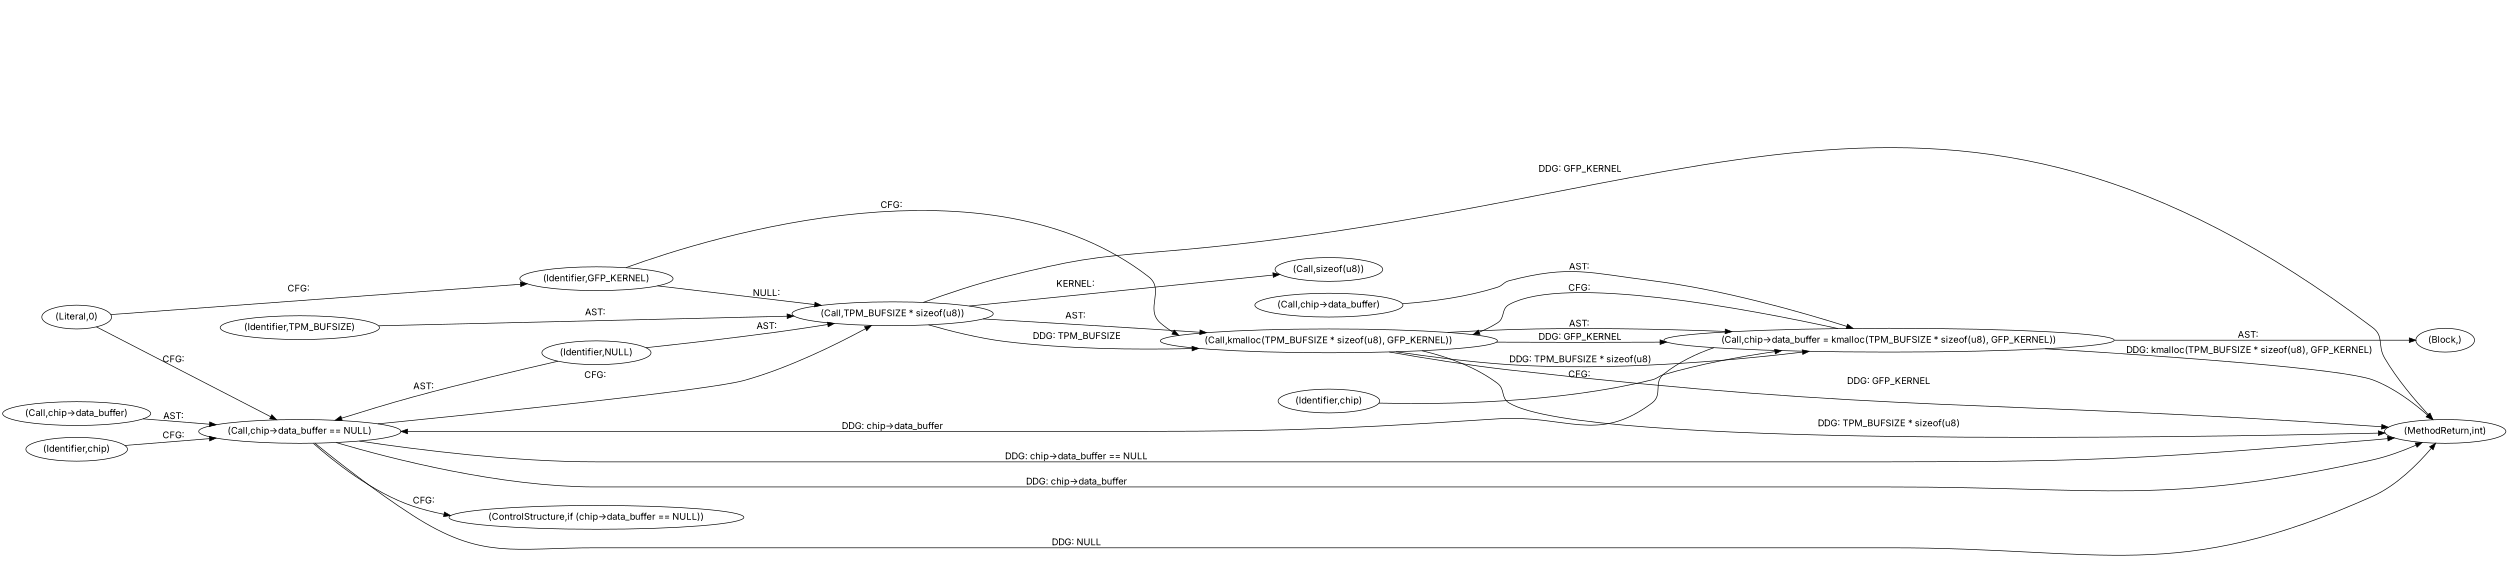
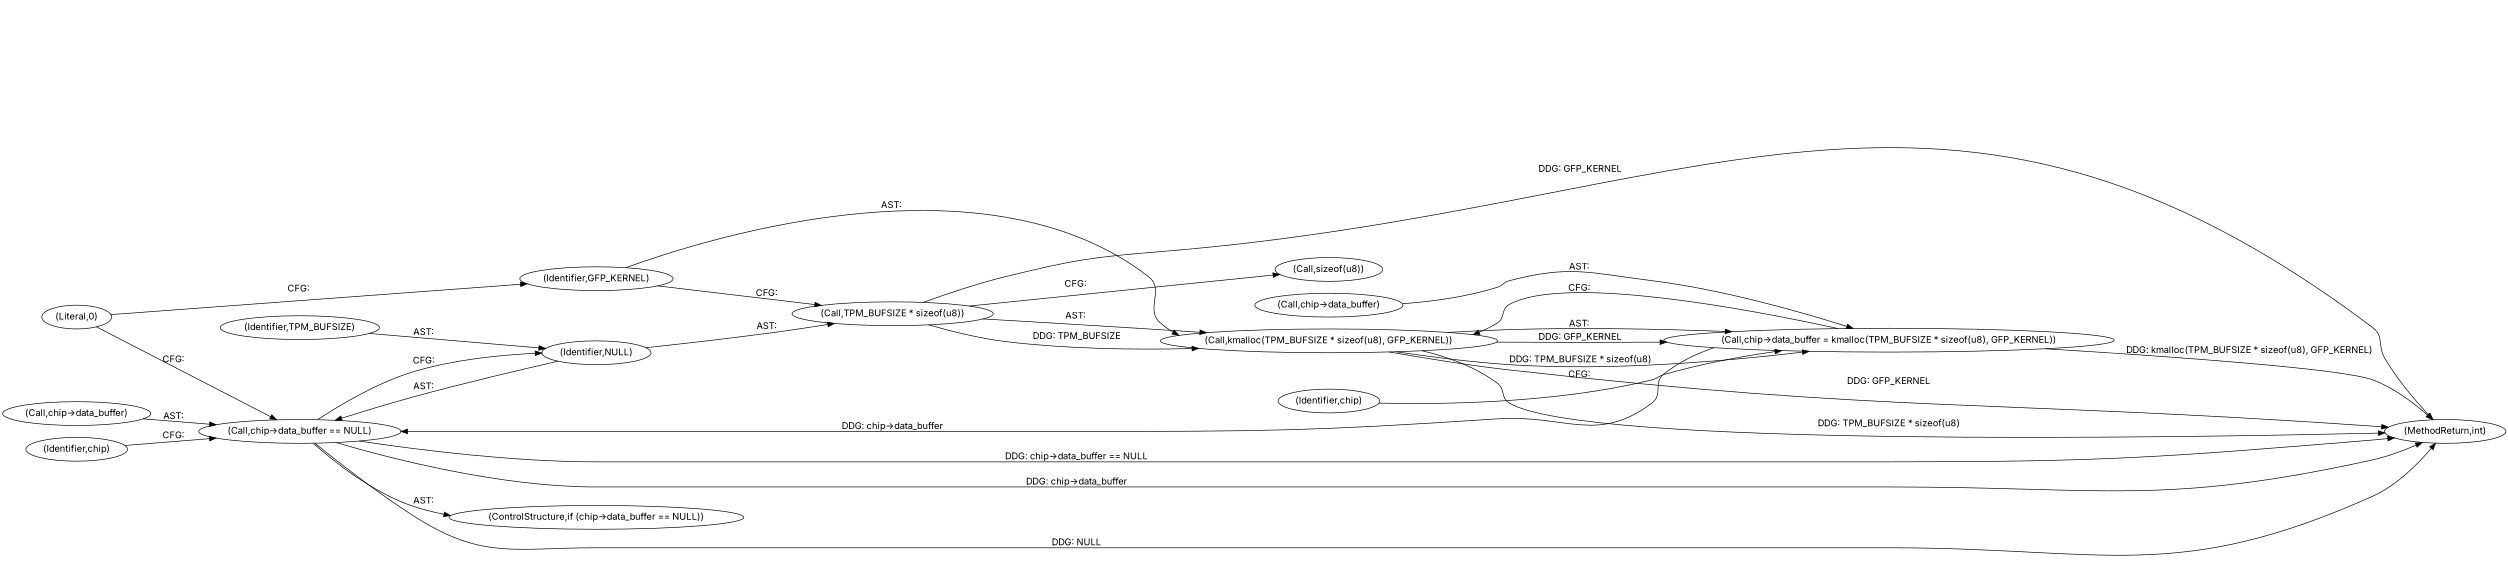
(893, 206) -> (893, 206)
(1077, 284) -> (1077, 284)
(768, 294) -> (768, 294)
(583, 321) -> (454, 341)
(2445, 340) -> none
(627, 397) -> (421, 370)
(425, 501) -> (425, 501)
